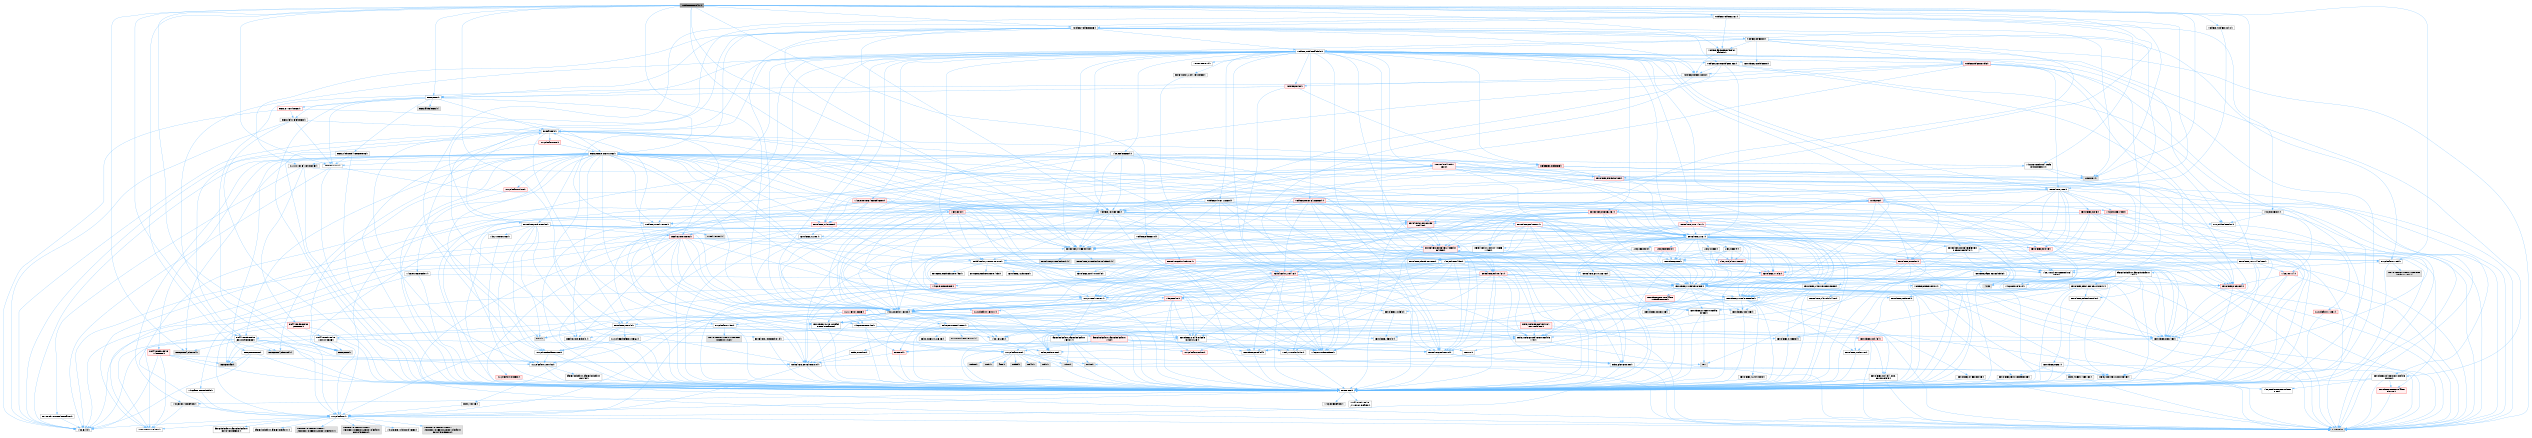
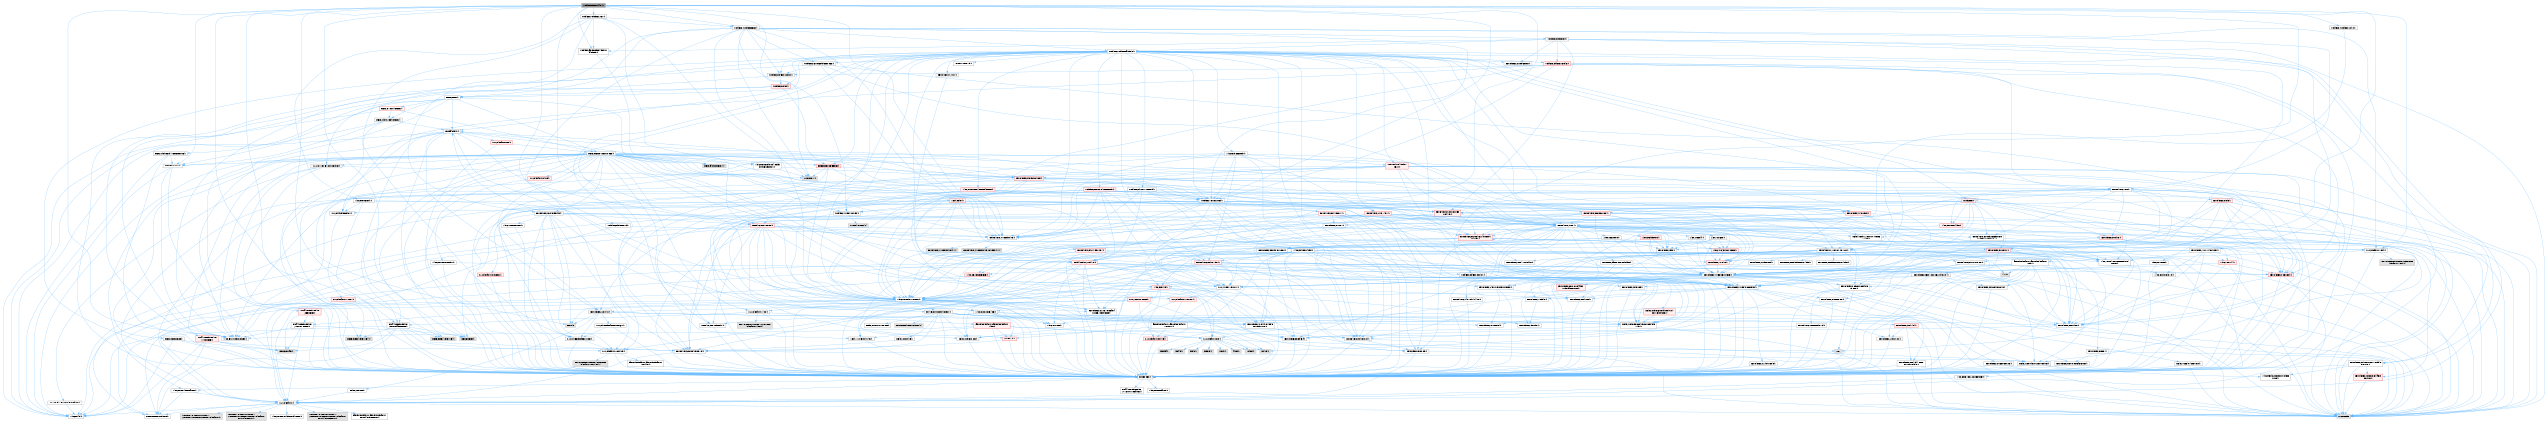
(514, 10) -> none
(1704, 62) -> (631, 150)
(1190, 75) -> (947, 75)
(577, 143) -> (660, 159)
(1512, 215) -> none
(1371, 247) -> (1231, 312)
none -> (2159, 263)
(1469, 352) -> none
none -> (590, 364)
(200, 391) -> (1971, 377)
(273, 430) -> none
